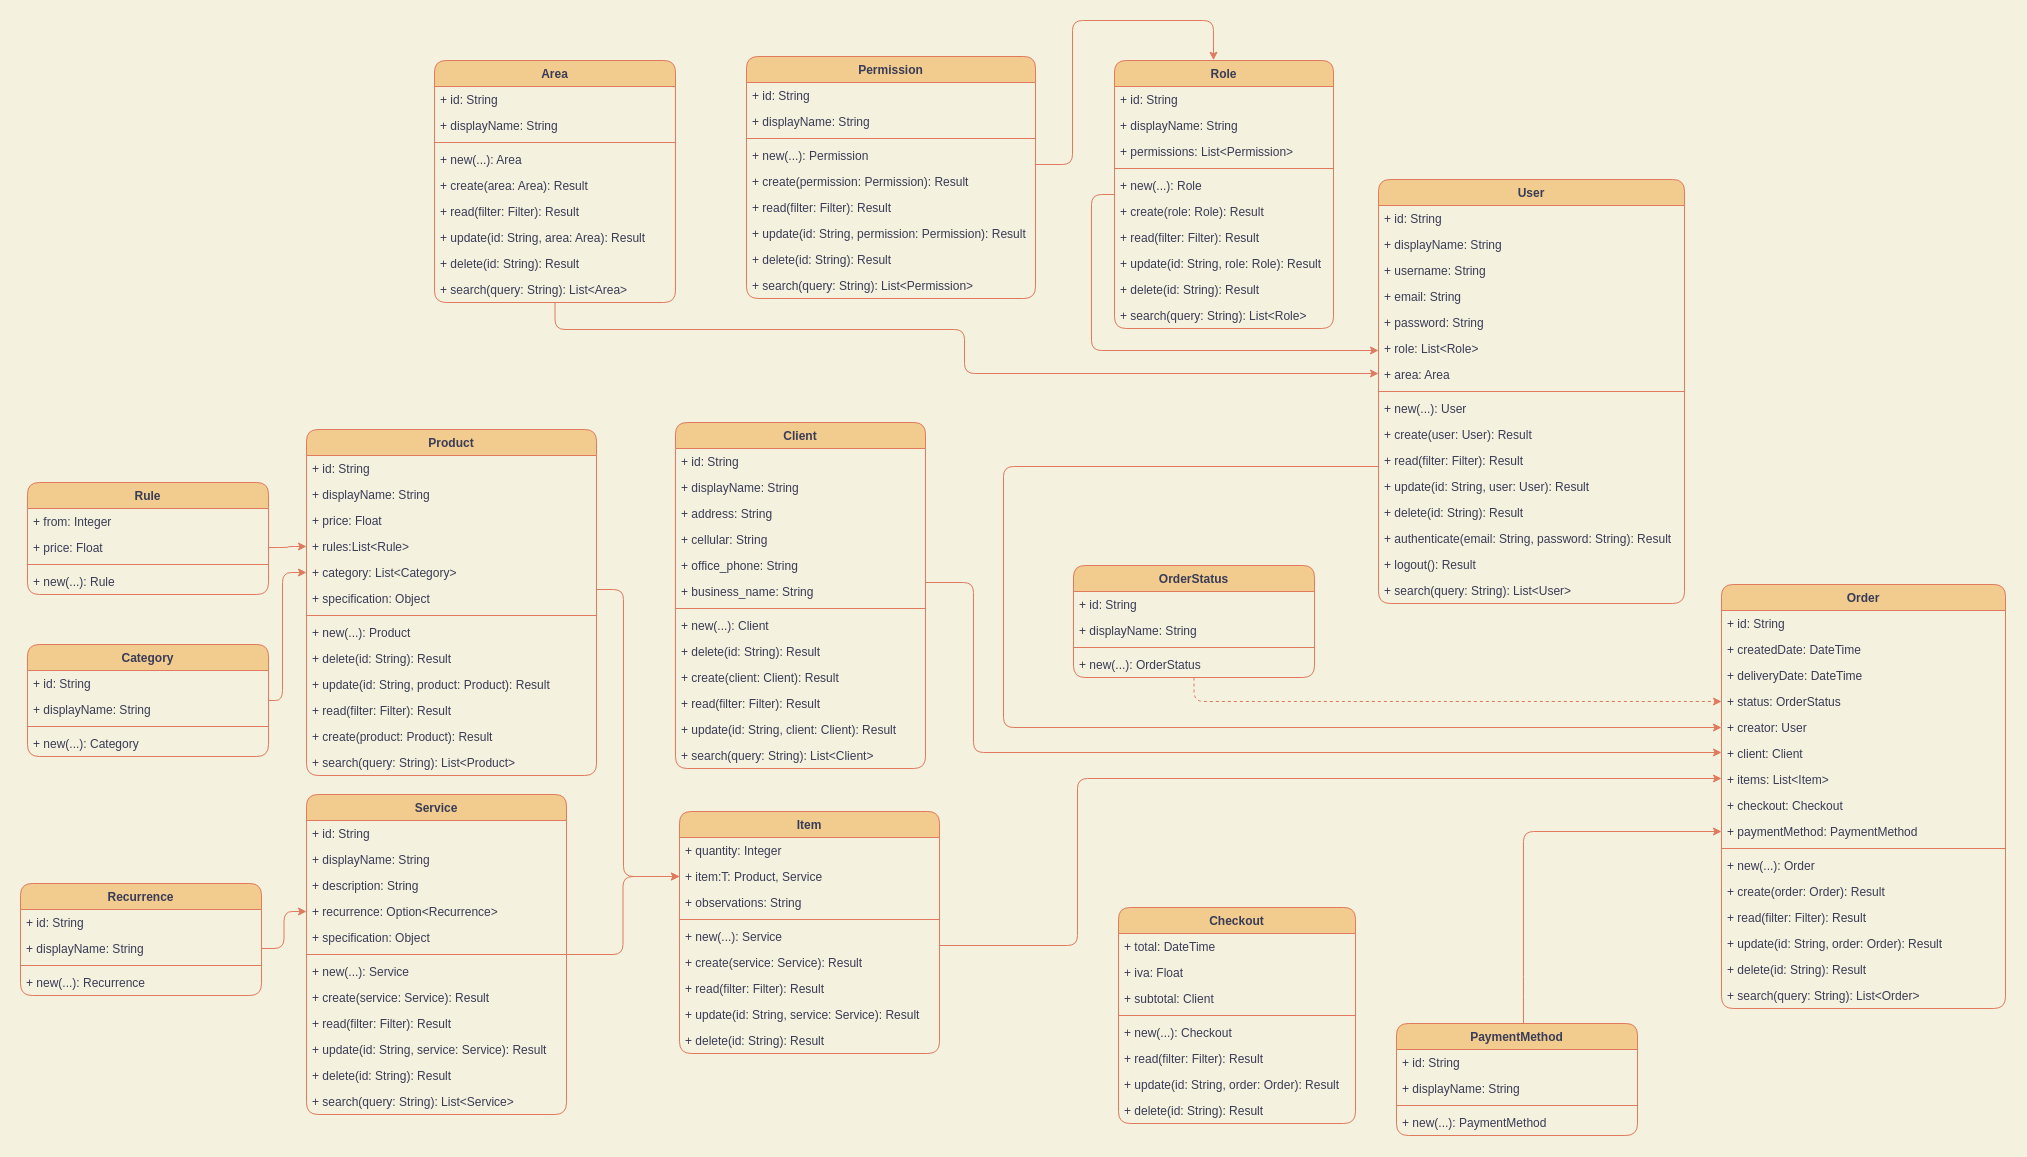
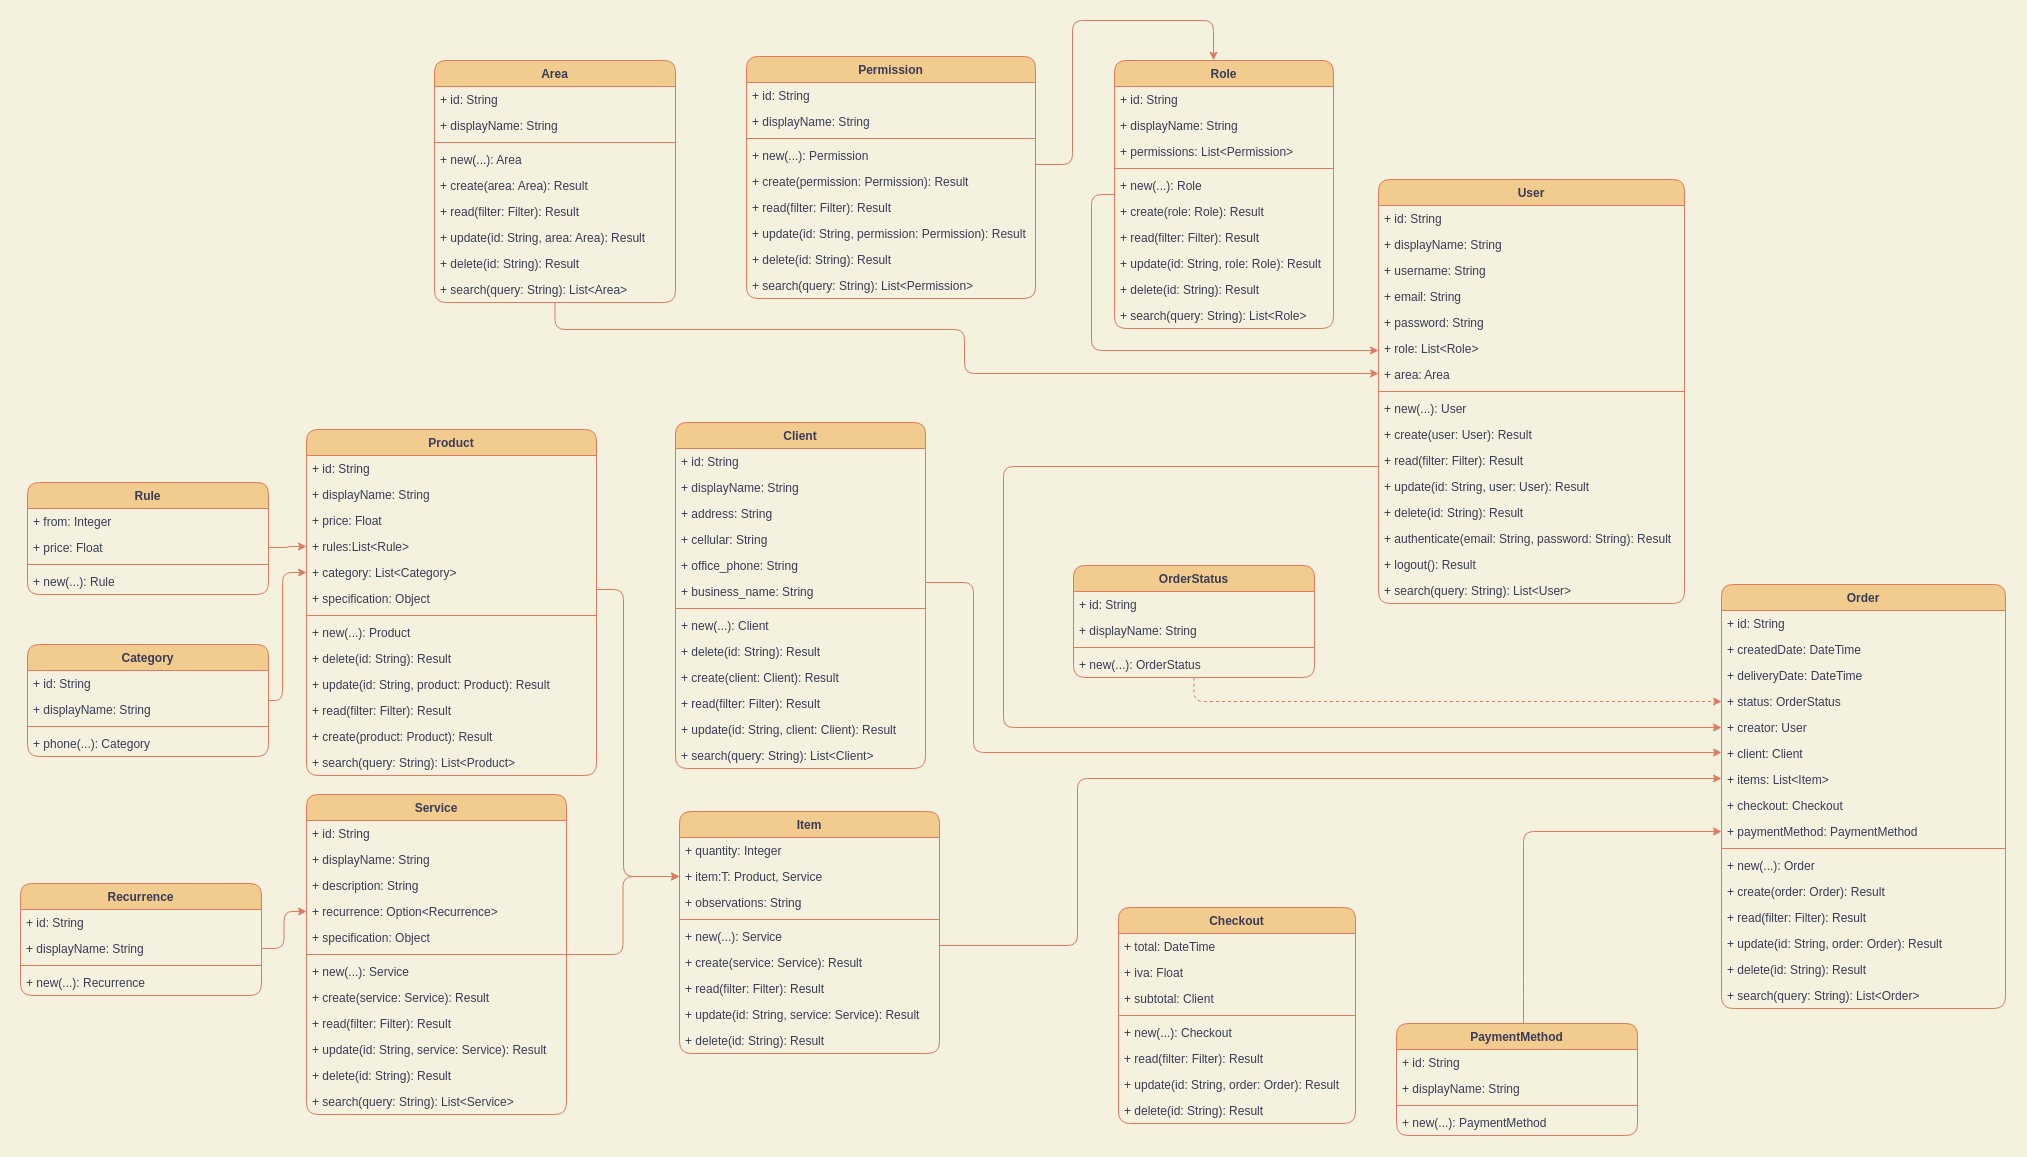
(91, 744) -> (98, 744)
